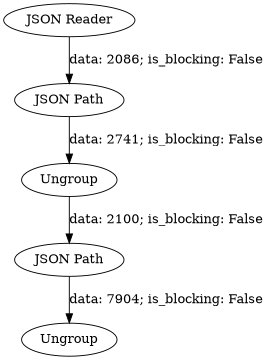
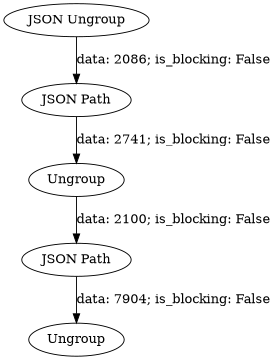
(69, 20) -> (76, 20)
